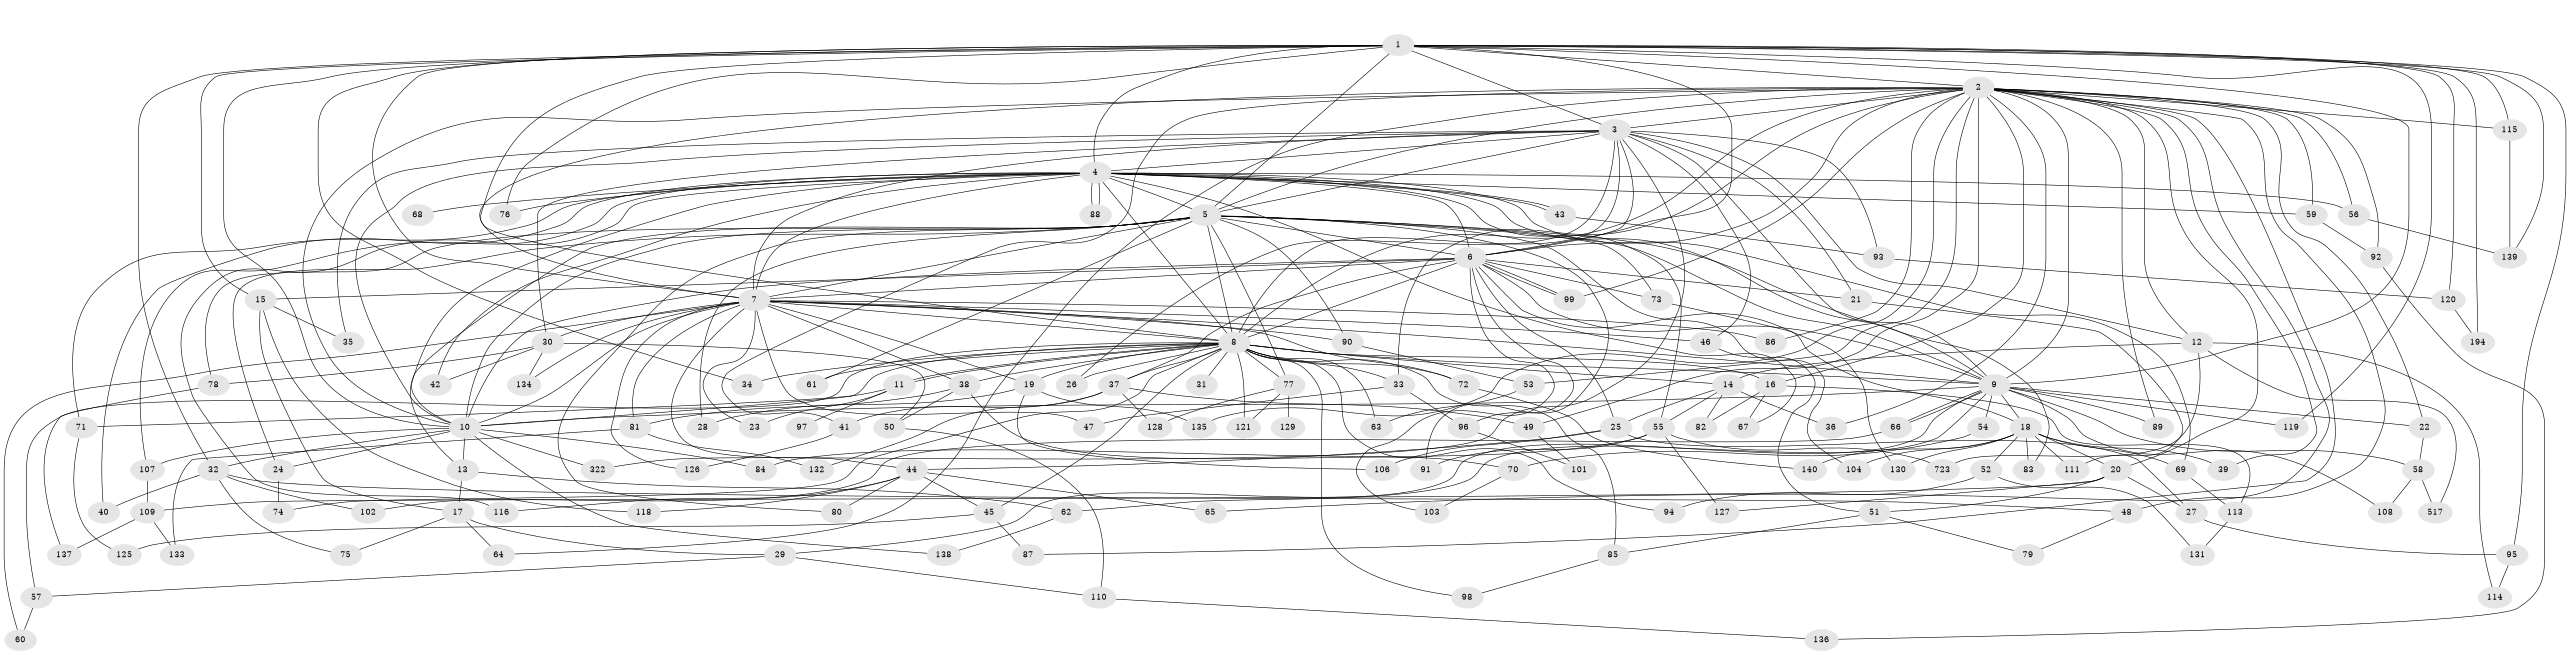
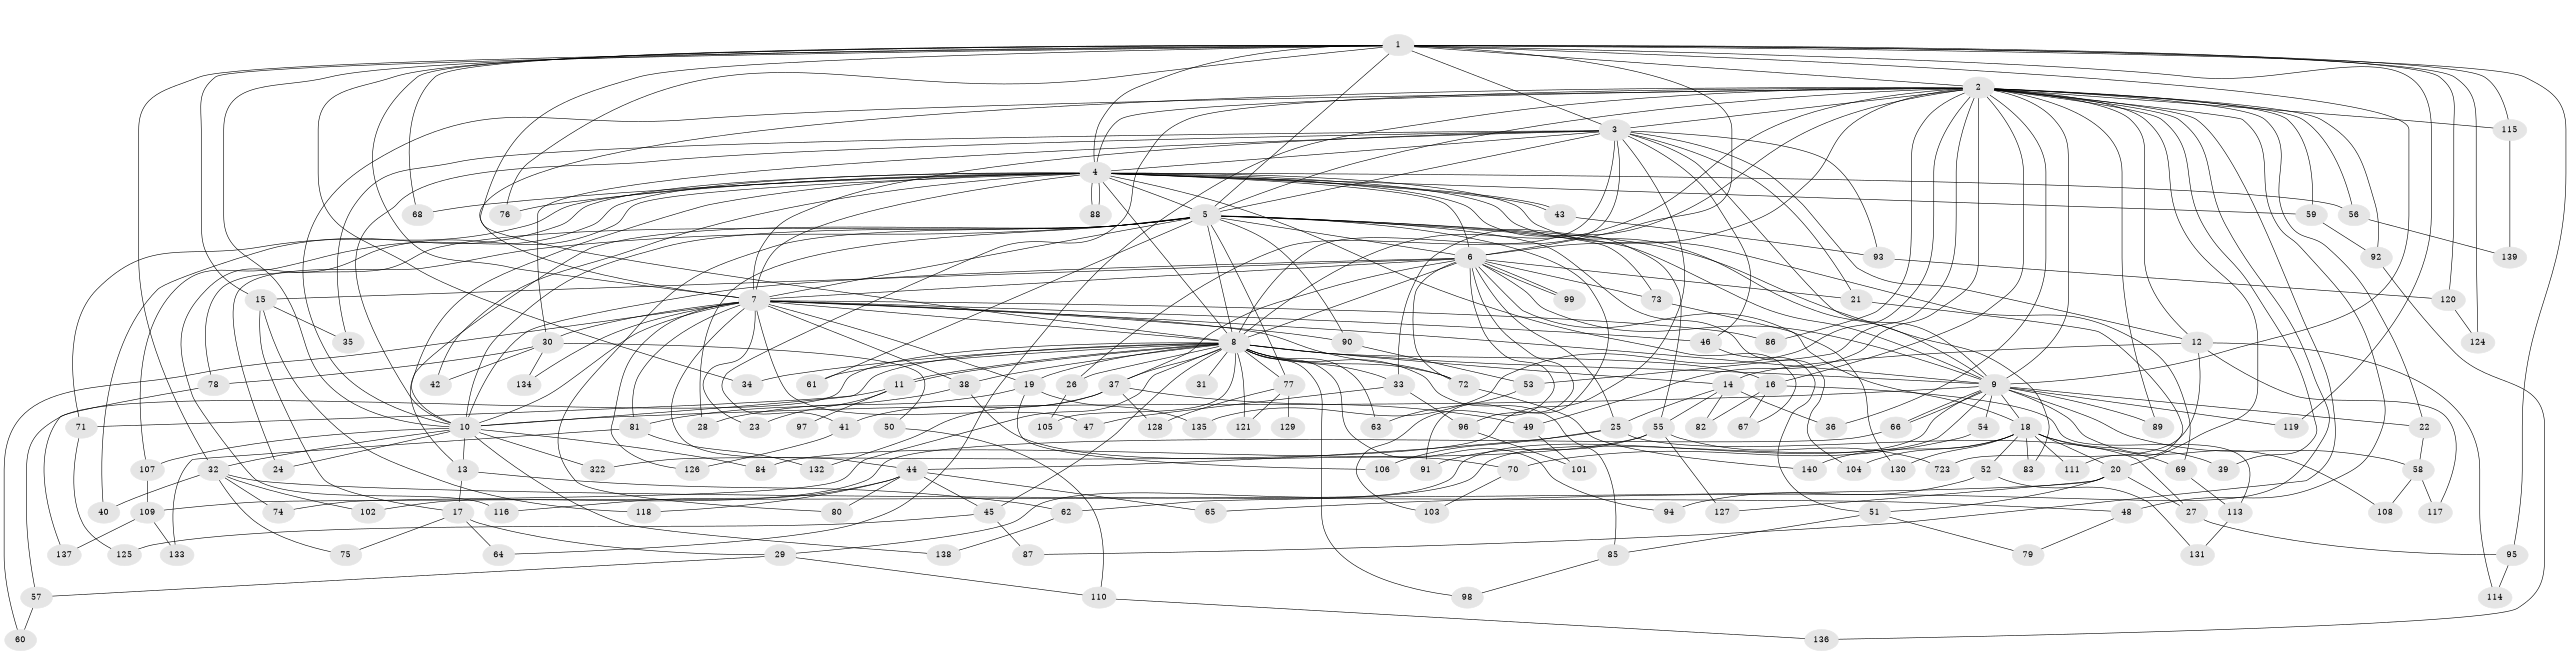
(2056, 54) -> (841, 49)
(1630, 213) -> (1413, 318)
(1786, 215) -> (1516, 95)
(2478, 343) -> (2478, 343)
(927, 406) -> none
none -> (1045, 428)
(279, 496) -> (246, 491)
(2435, 513) -> (2435, 513)
